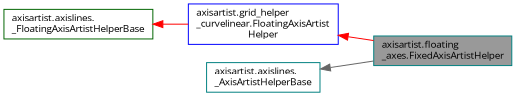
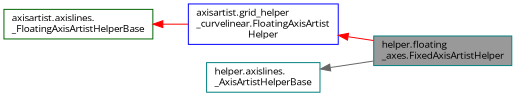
(443, 51) -> (443, 51)
(263, 77) -> (263, 77)
